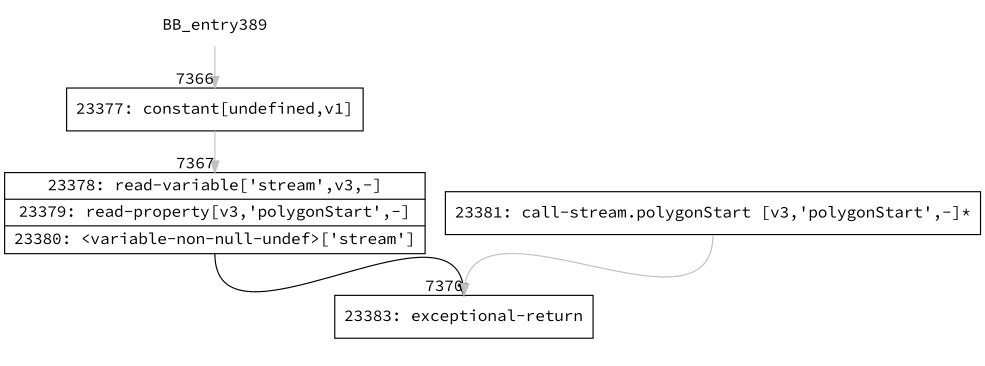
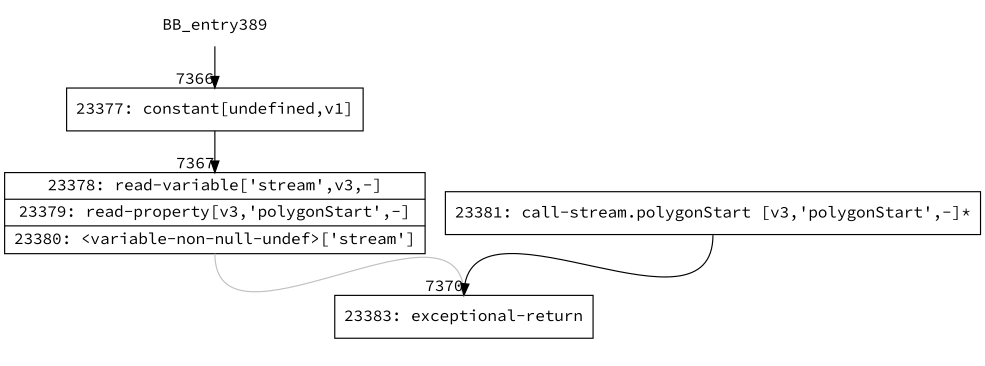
(215, 61) -> (215, 61)
(215, 146) -> (215, 146)
(594, 266) -> (594, 266)
(334, 276) -> (334, 276)
